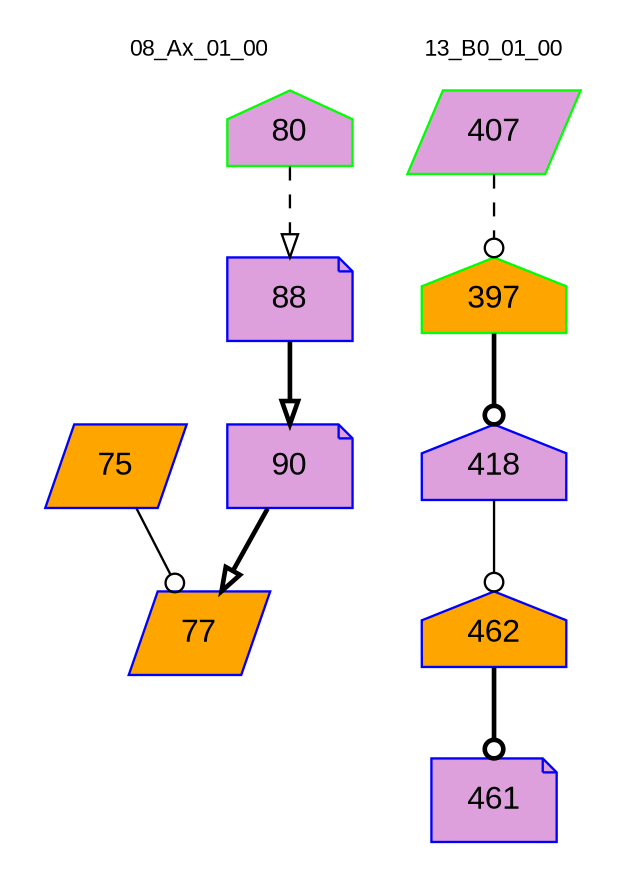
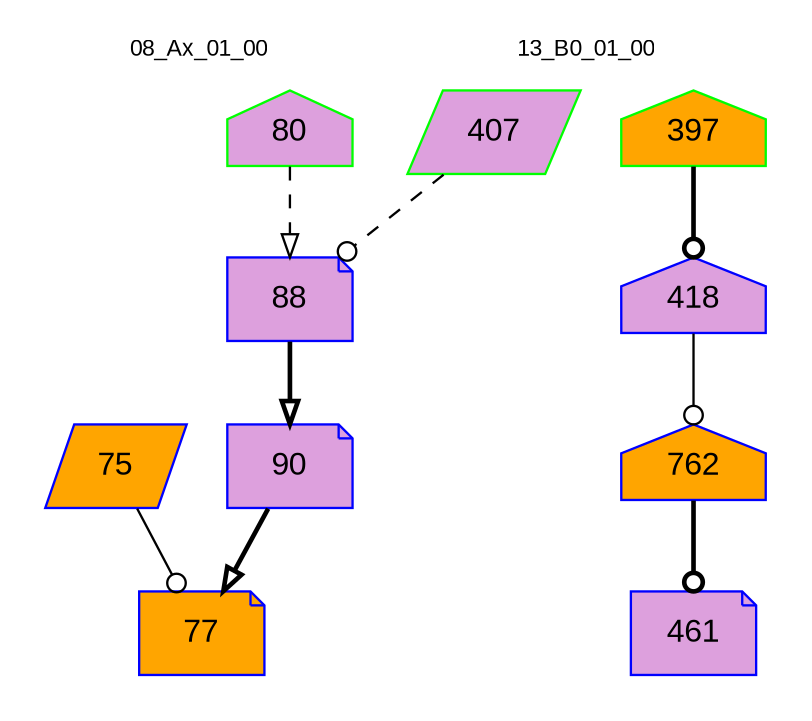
(494, 207) -> (406, 205)
(199, 633) -> (202, 633)
(494, 633) -> (694, 466)
